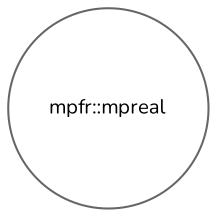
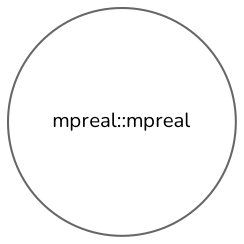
(108, 108) -> (122, 122)
